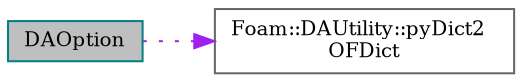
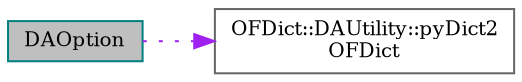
(365, 41) -> (365, 41)
